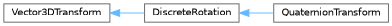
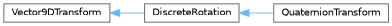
(57, 13) -> (57, 13)
